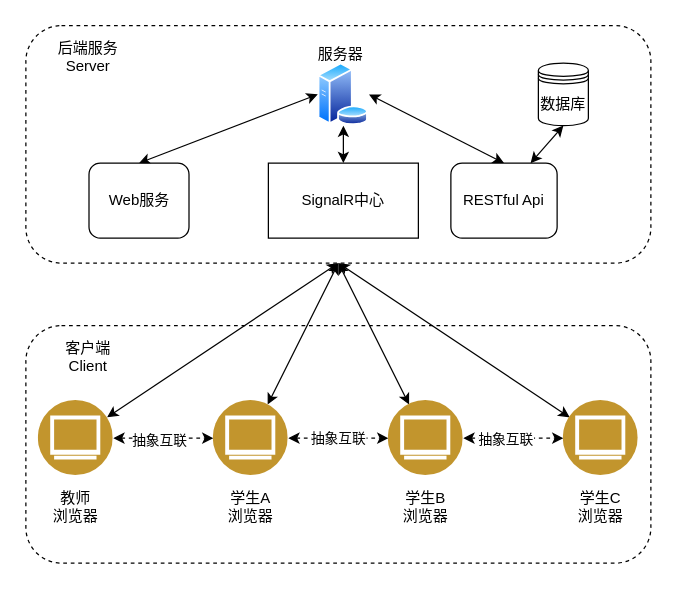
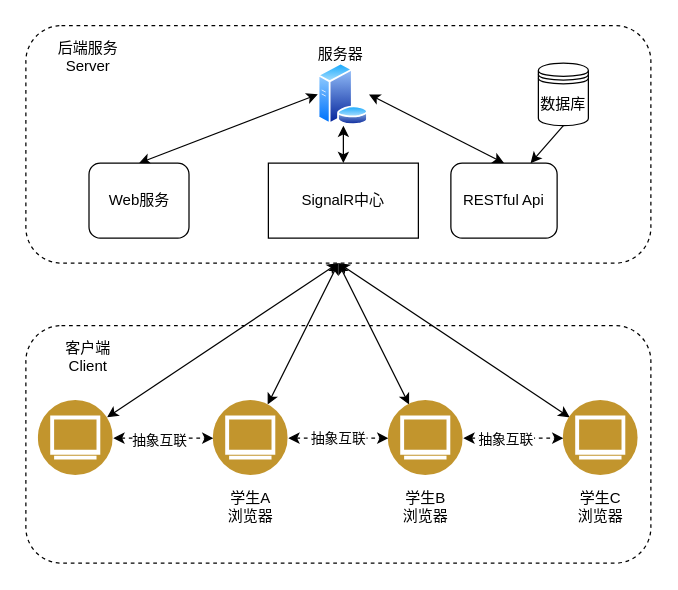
(557, 133) -> (559, 130)
(76, 507) -> none
